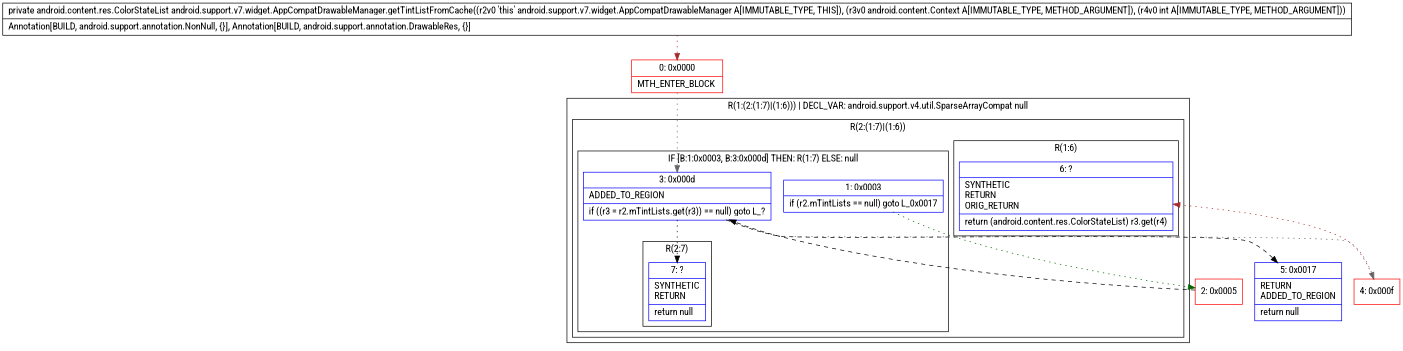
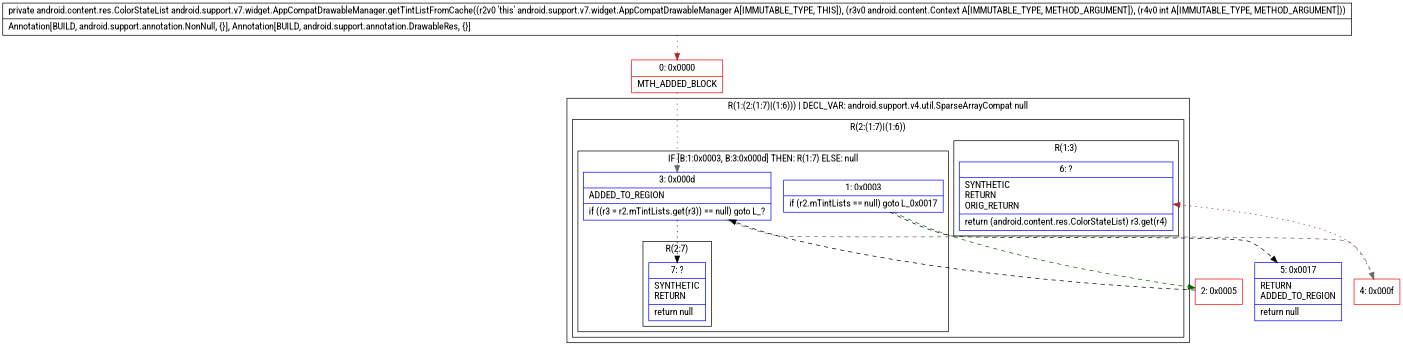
(676, 84) -> (677, 84)
(1066, 149) -> (1066, 149)
(1001, 237) -> (1082, 238)
(1056, 237) -> (923, 237)
(1038, 259) -> (1038, 259)
